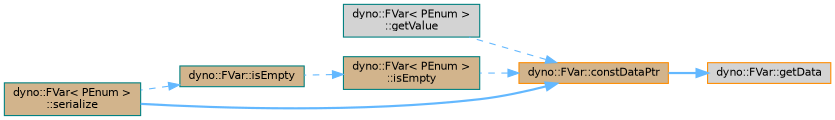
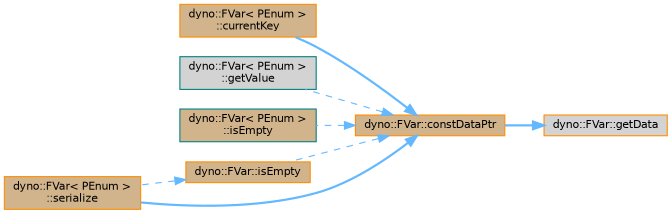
none -> (248, 21)
(318, 75) -> (334, 150)
(242, 76) -> (248, 172)
(73, 99) -> (73, 193)
